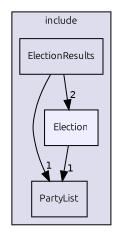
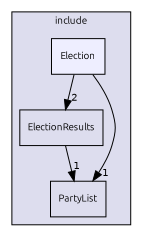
(66, 87) -> (71, 87)
